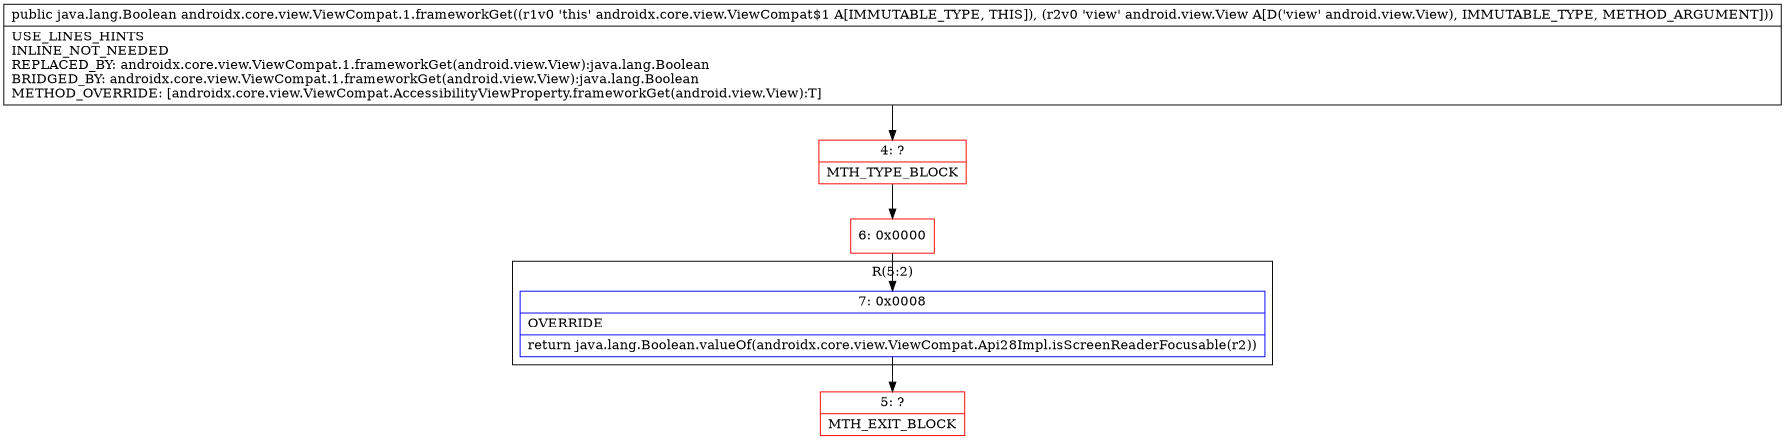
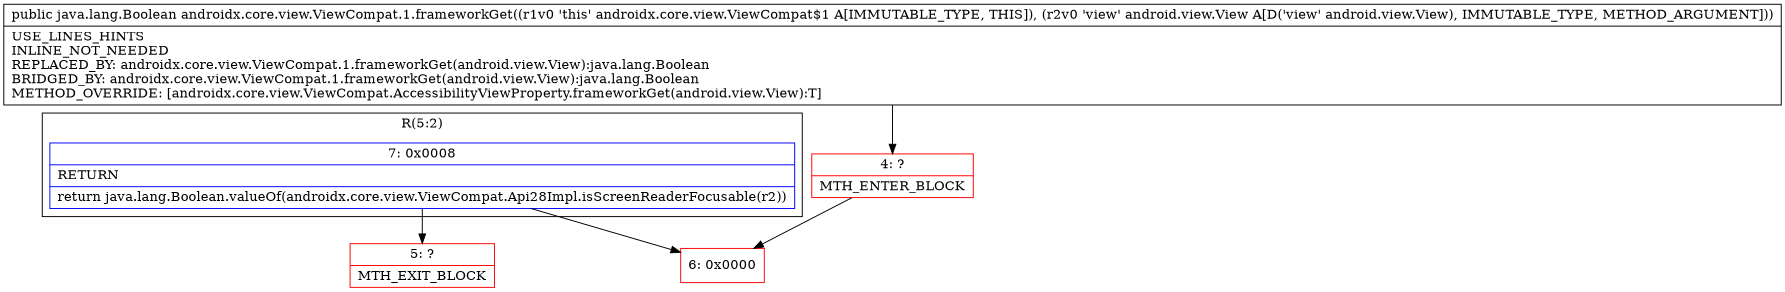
(893, 172) -> (893, 186)
(893, 267) -> (601, 229)
(566, 323) -> (88, 175)
